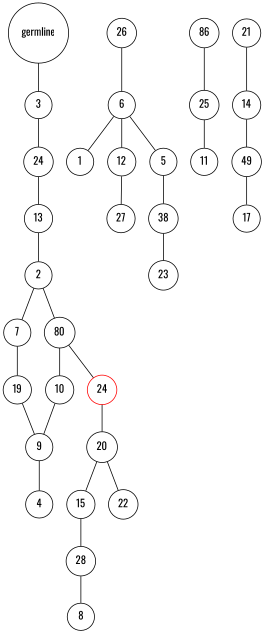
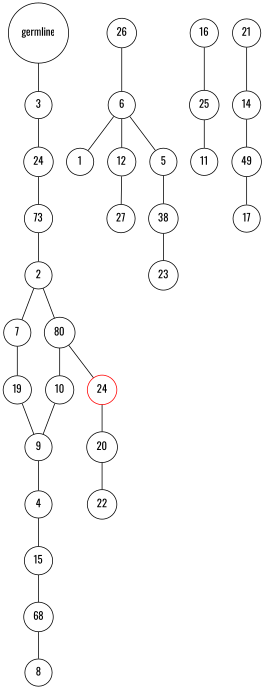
(204, 33) -> (204, 33)
(38, 219) -> (38, 219)
(91, 476) -> (38, 532)
(81, 561) -> (38, 617)
